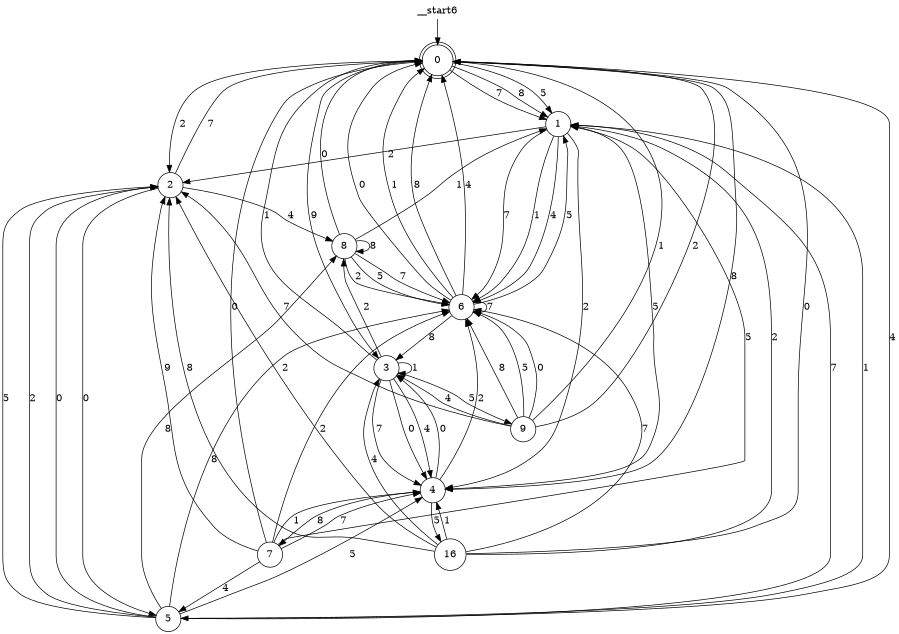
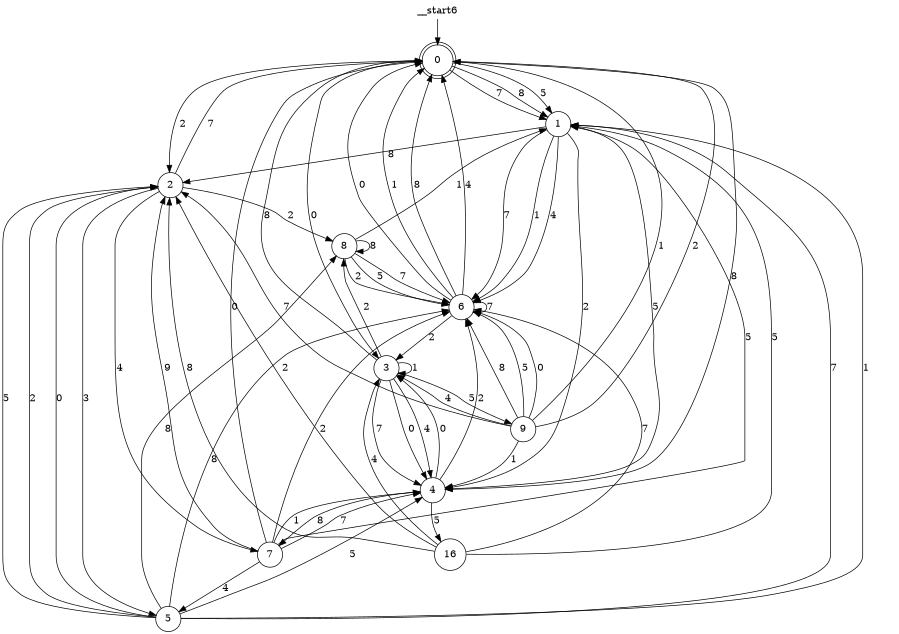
(324, 120) -> none
(391, 155) -> (391, 155)
(267, 216) -> (267, 216)
(291, 216) -> (291, 216)
(314, 216) -> (314, 216)
(555, 246) -> none
(802, 316) -> none
(432, 338) -> (432, 338)
(775, 338) -> (775, 338)
none -> (117, 393)
(86, 399) -> (86, 399)
(889, 475) -> none
(443, 524) -> (491, 472)
